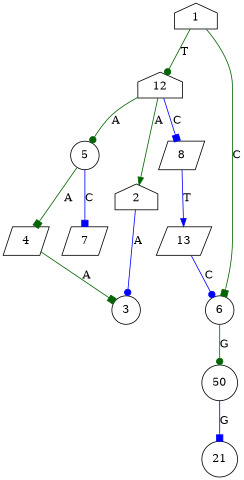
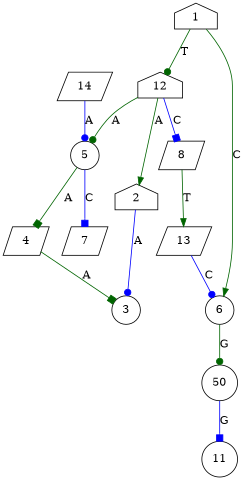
none -> (85, 86)
(232, 156) -> (232, 156)
(183, 194) -> (183, 194)
(220, 459) -> (220, 459)
